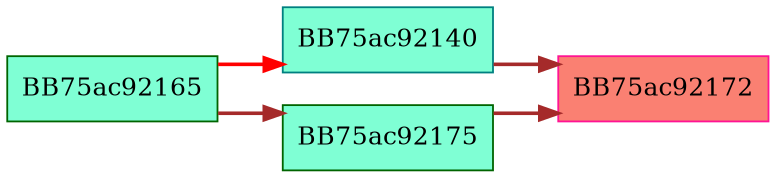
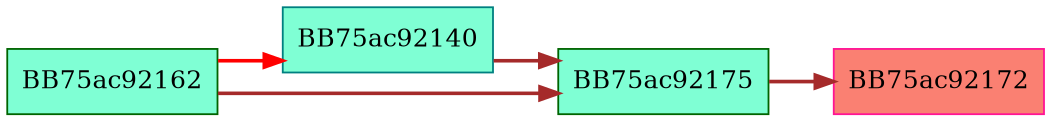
(517, 64) -> (517, 61)
(112, 89) -> (112, 82)
